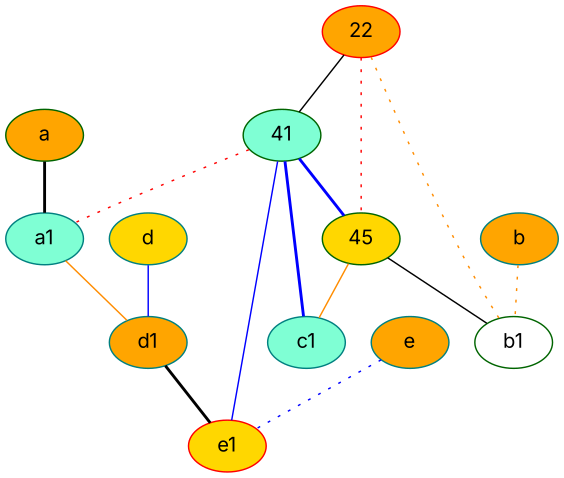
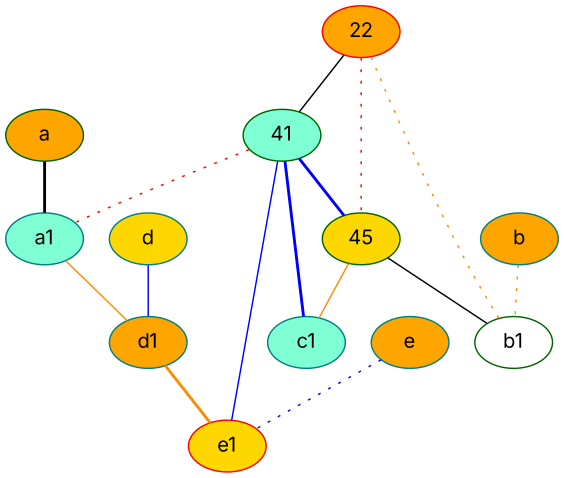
(188, 394) -> (188, 394)
